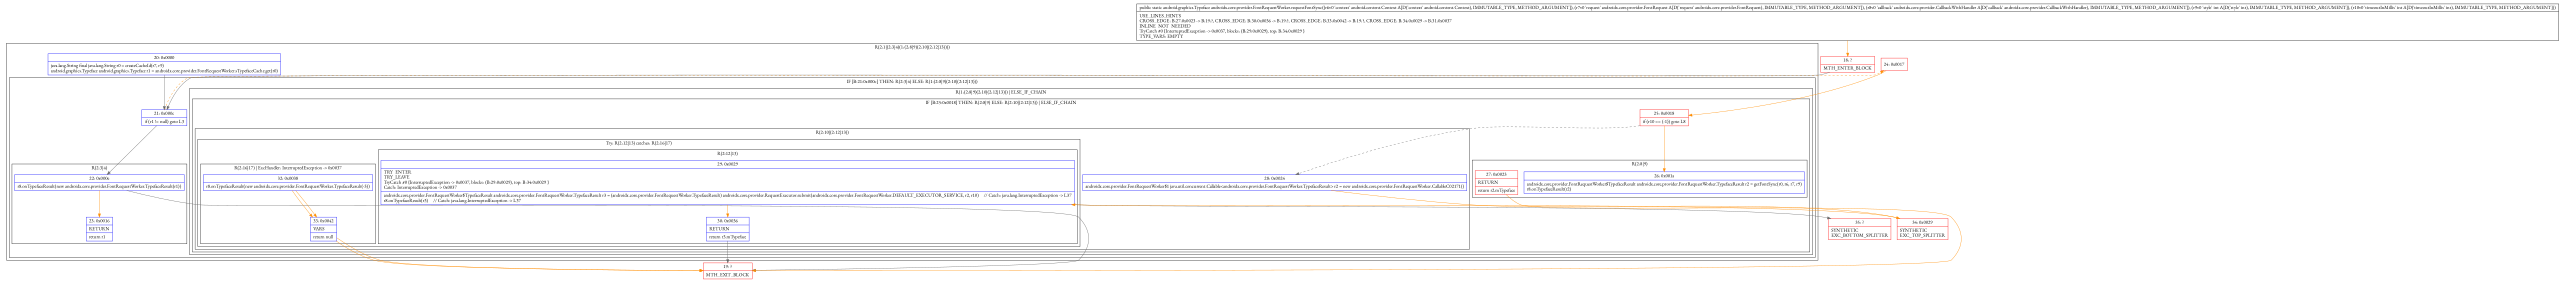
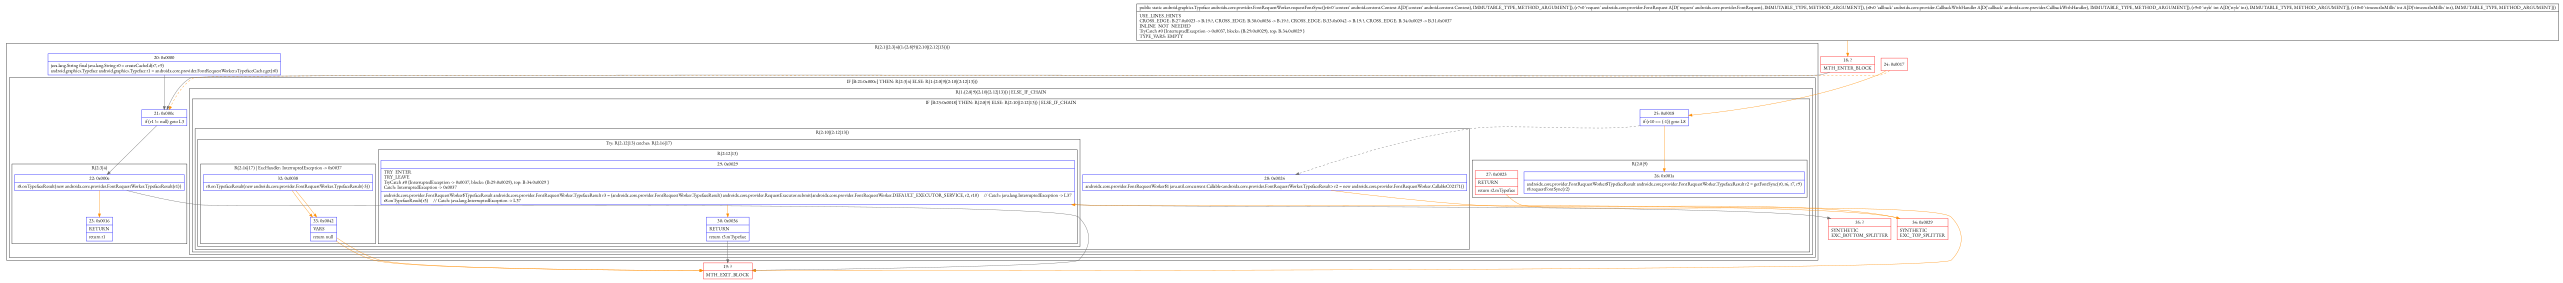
(1014, 75) -> (1024, 75)
(1664, 118) -> (1664, 118)
(1549, 189) -> (1548, 189)
